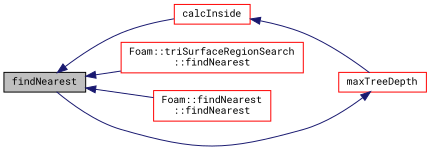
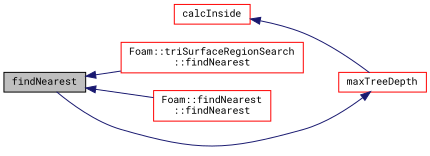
(116, 35) -> none
